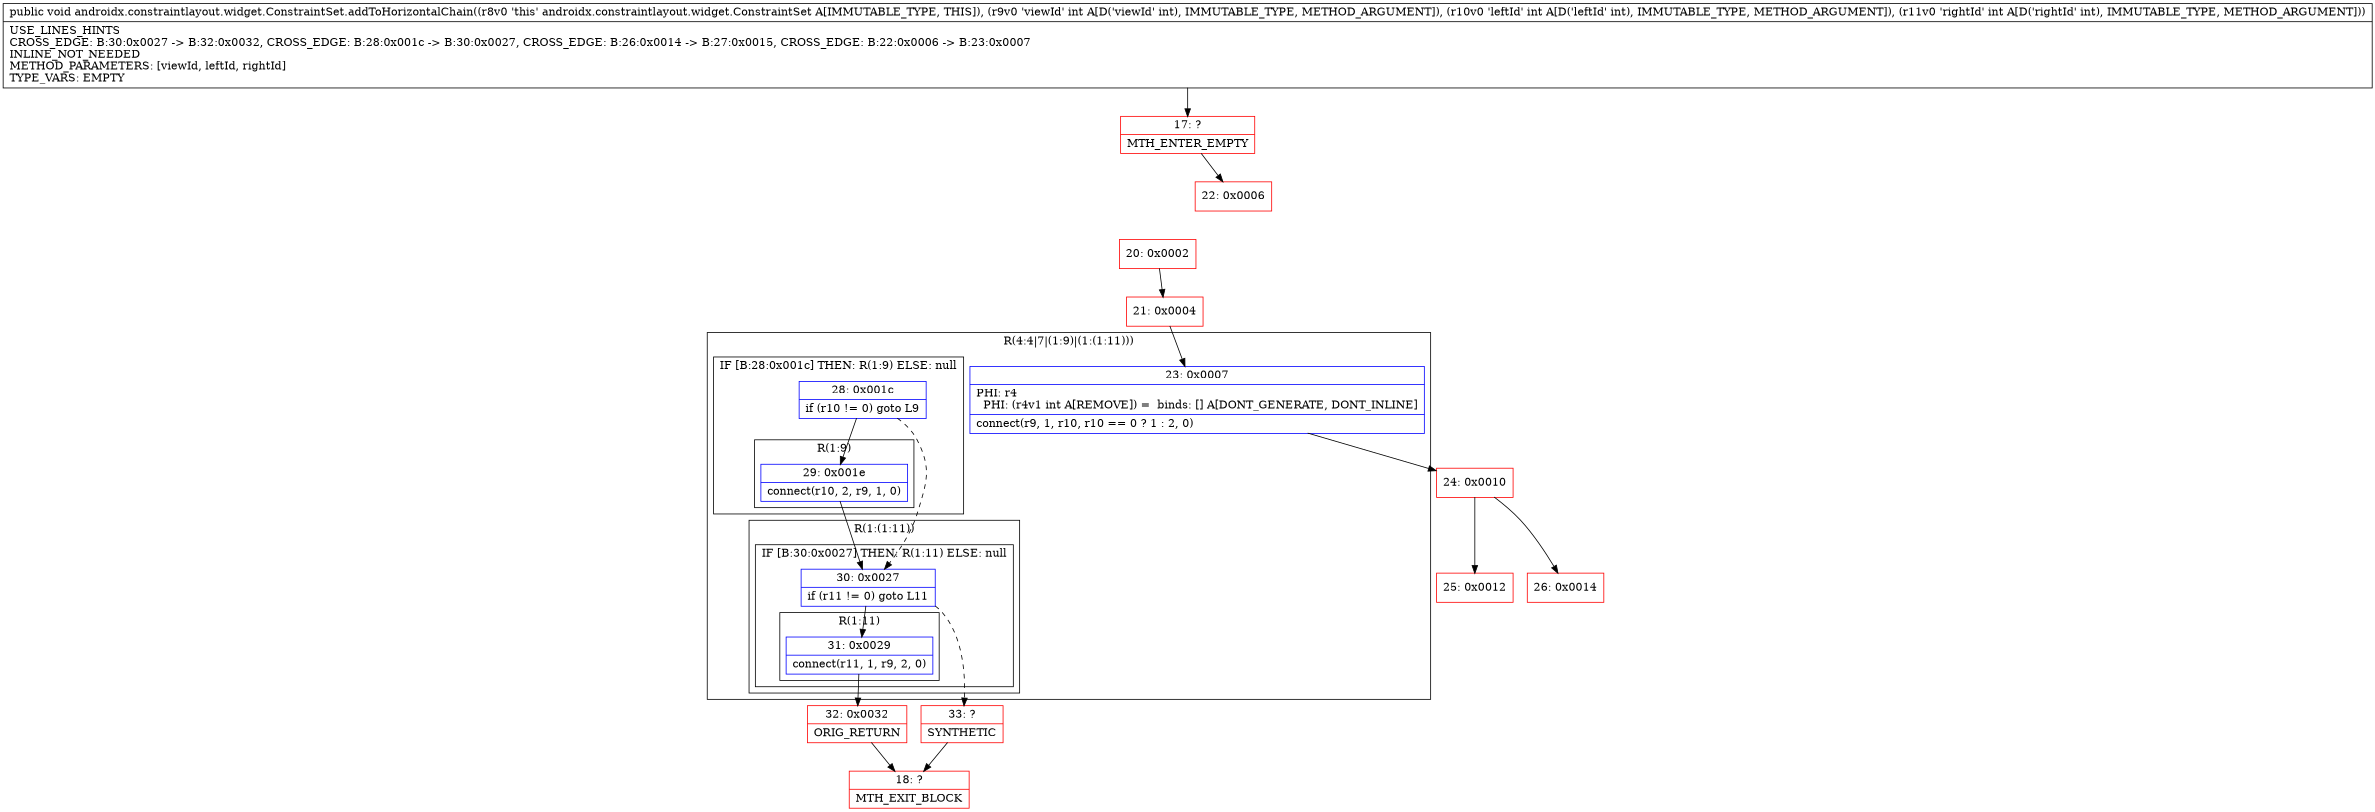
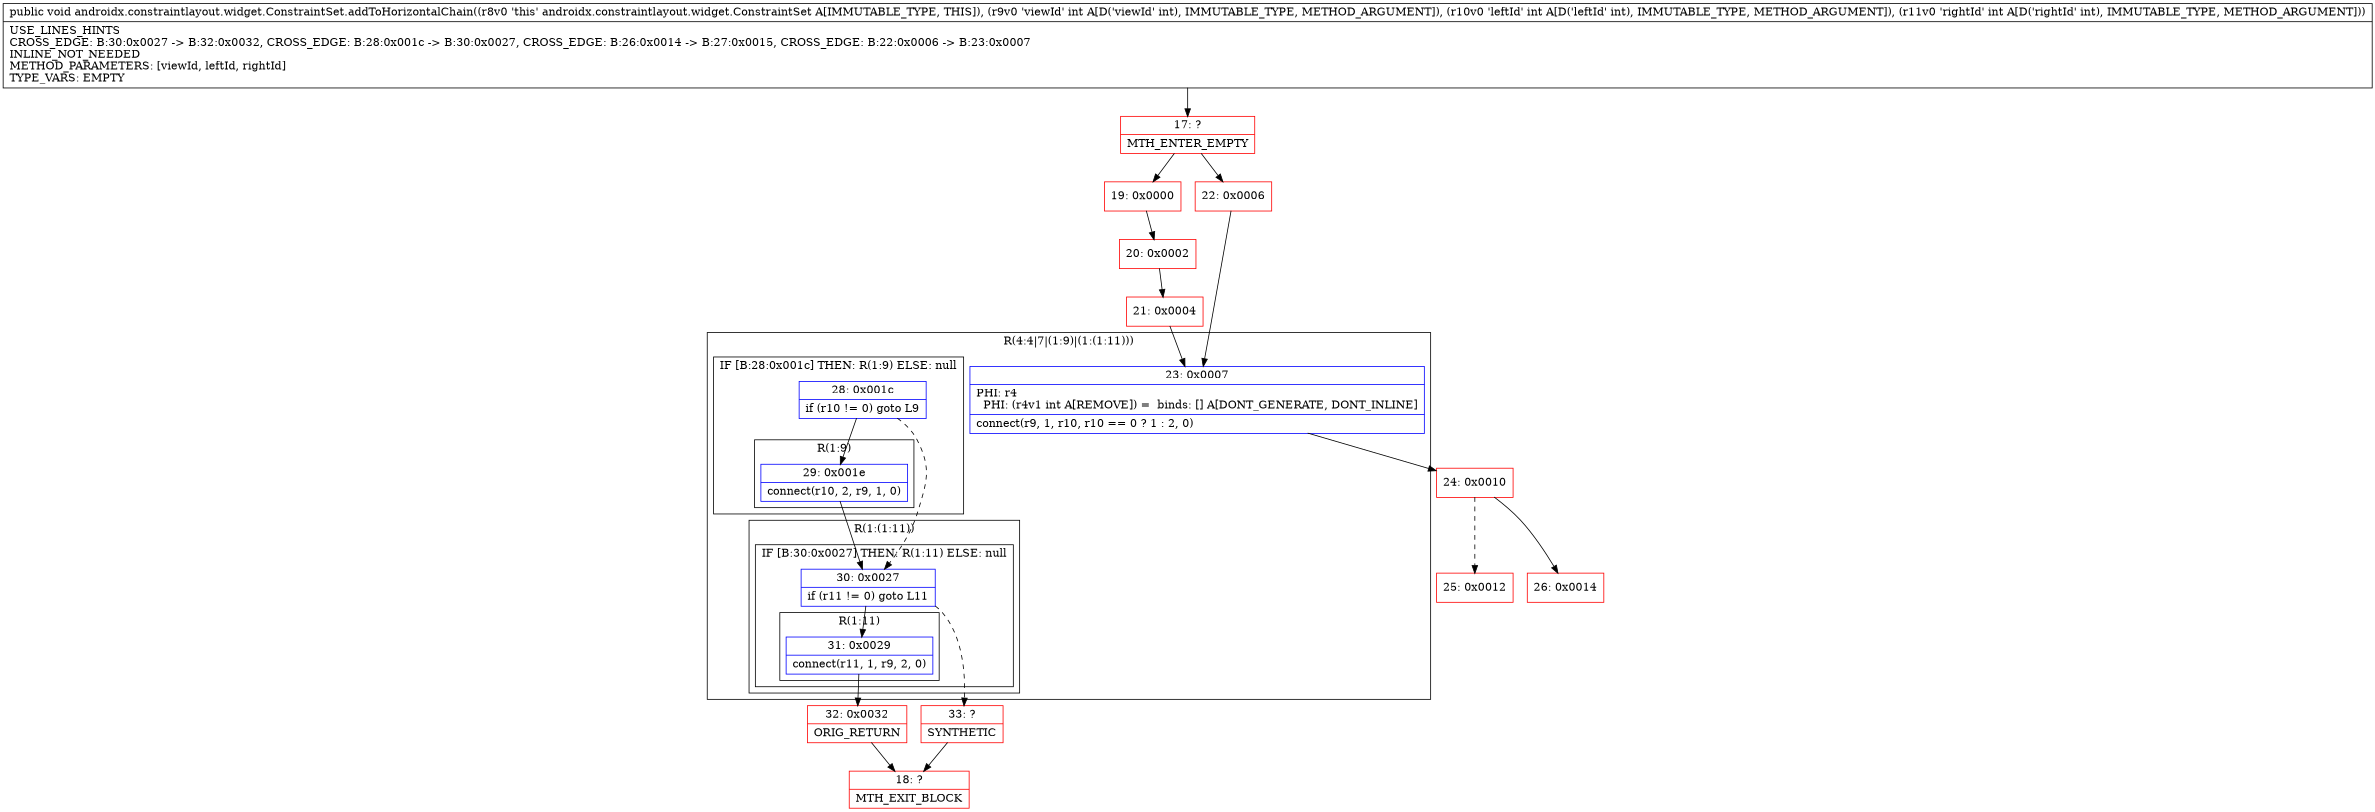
none -> (1143, 196)
none -> (1218, 285)
(1475, 531) -> (1475, 531)
